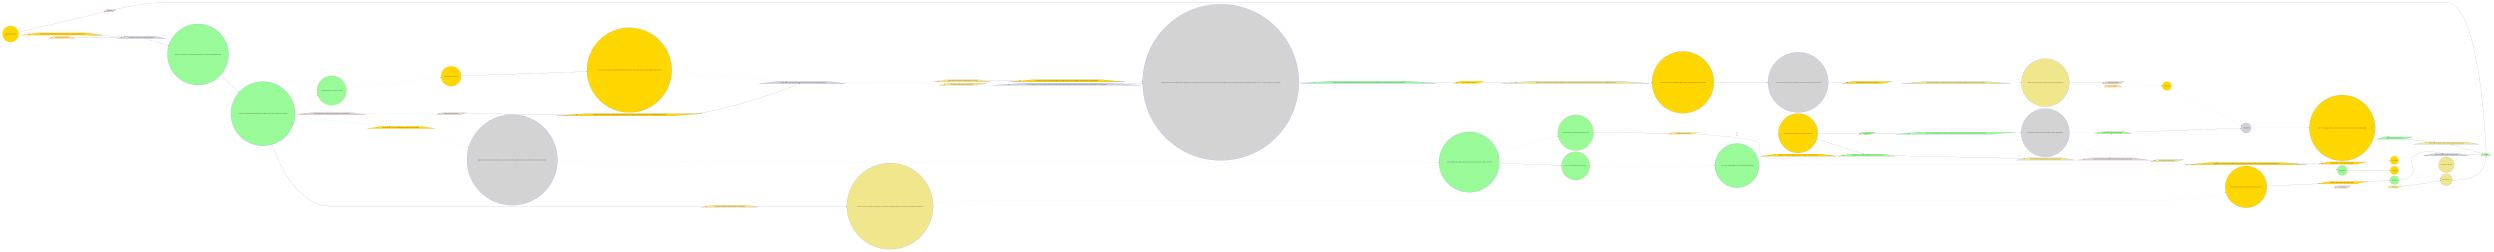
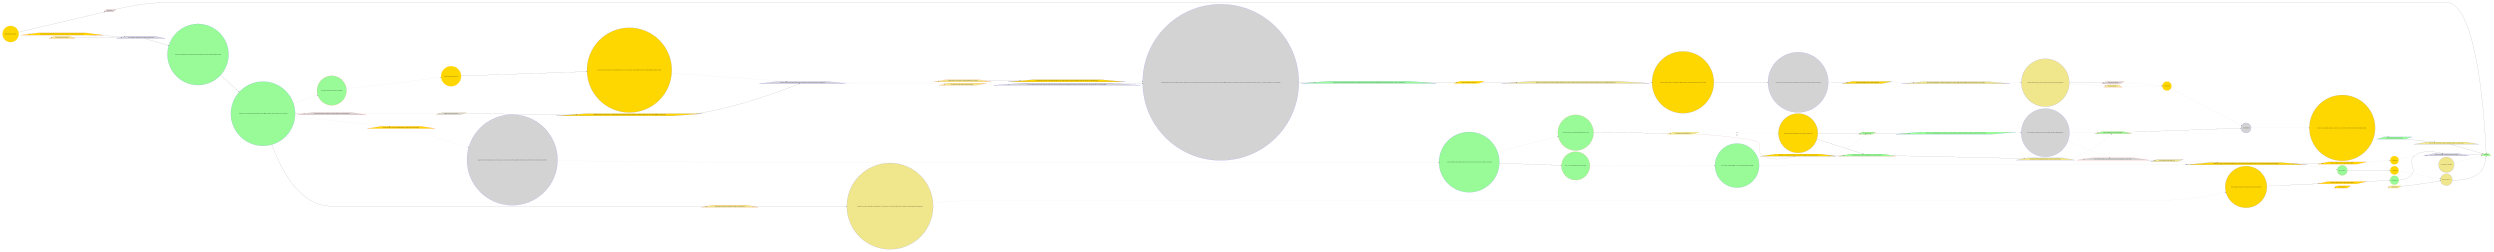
(2342, 187) -> (2342, 187)
